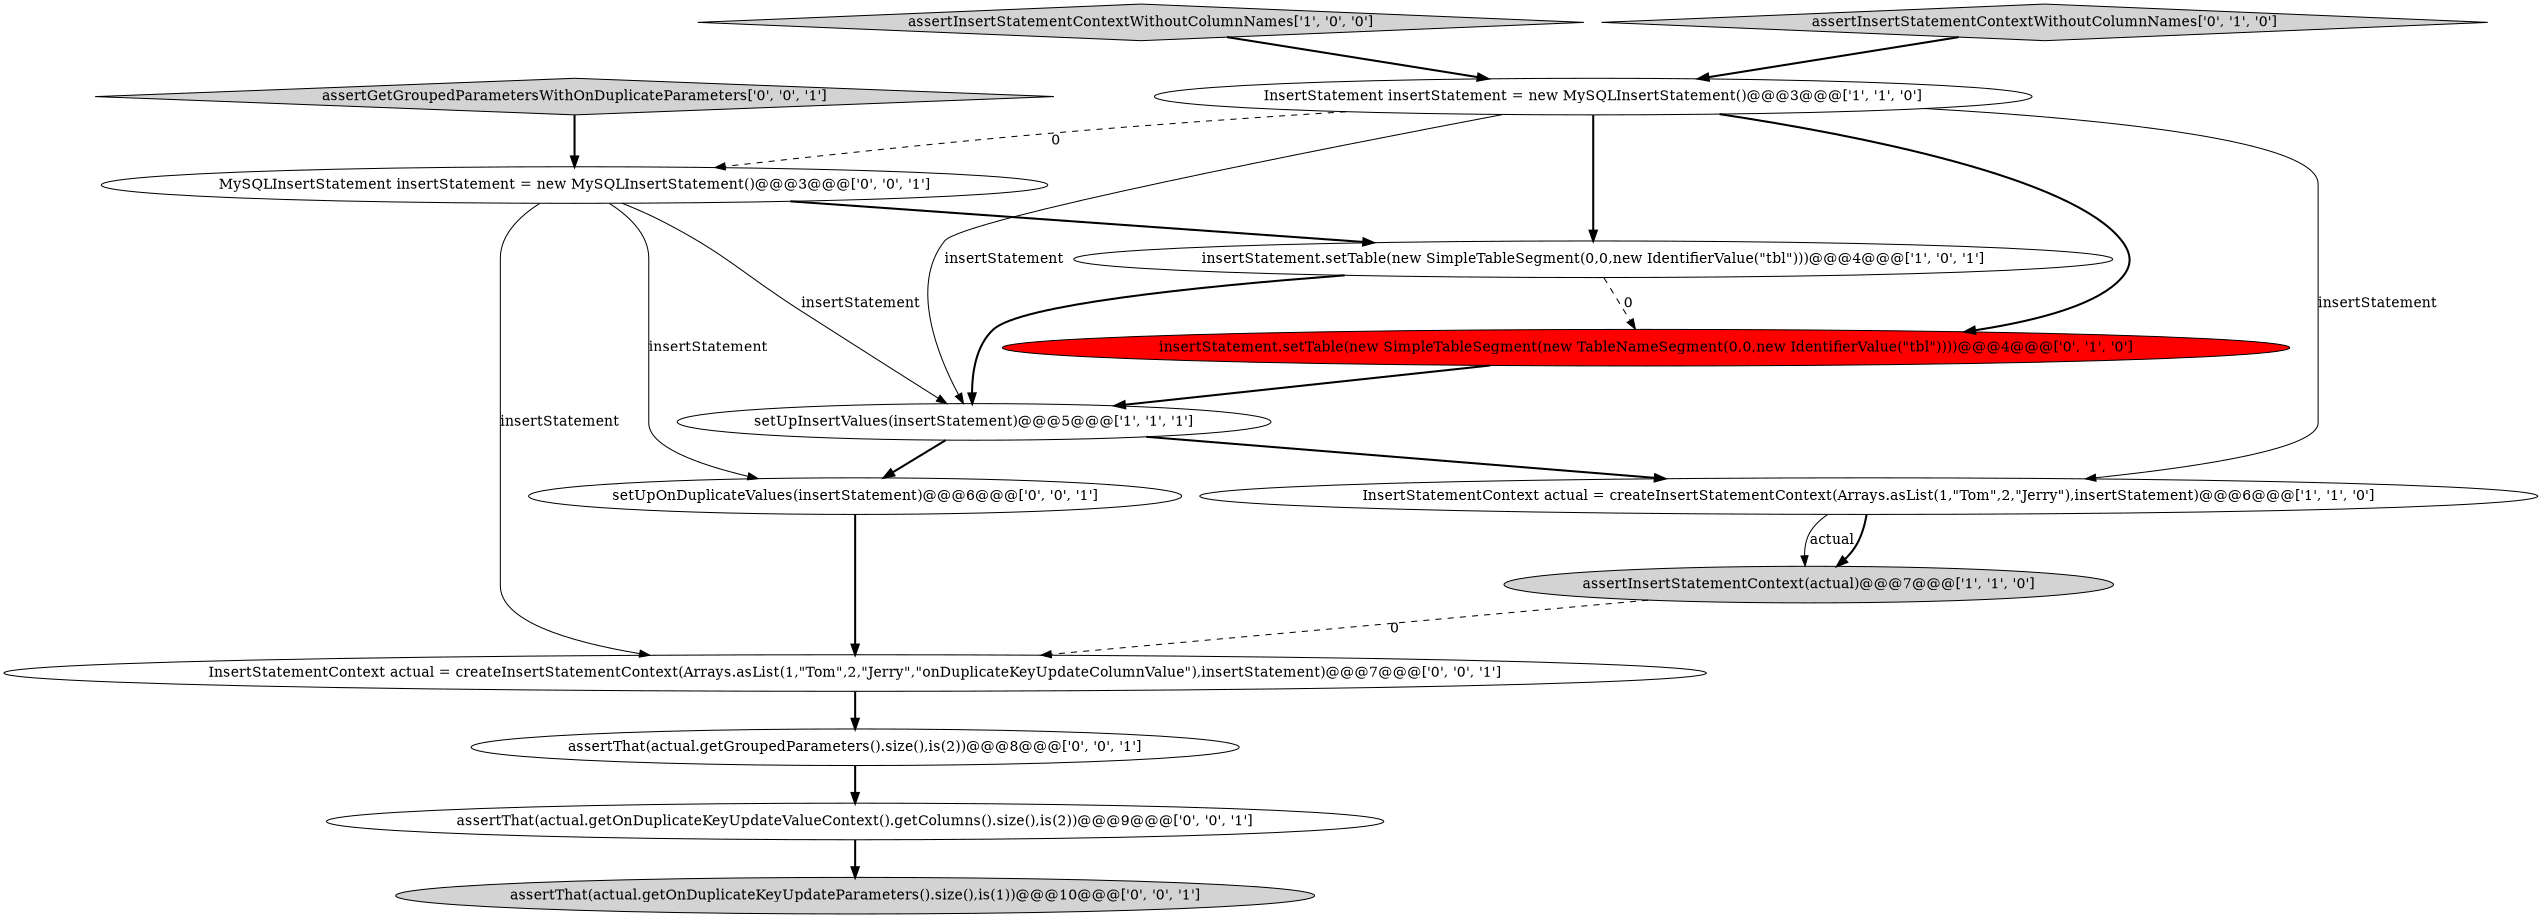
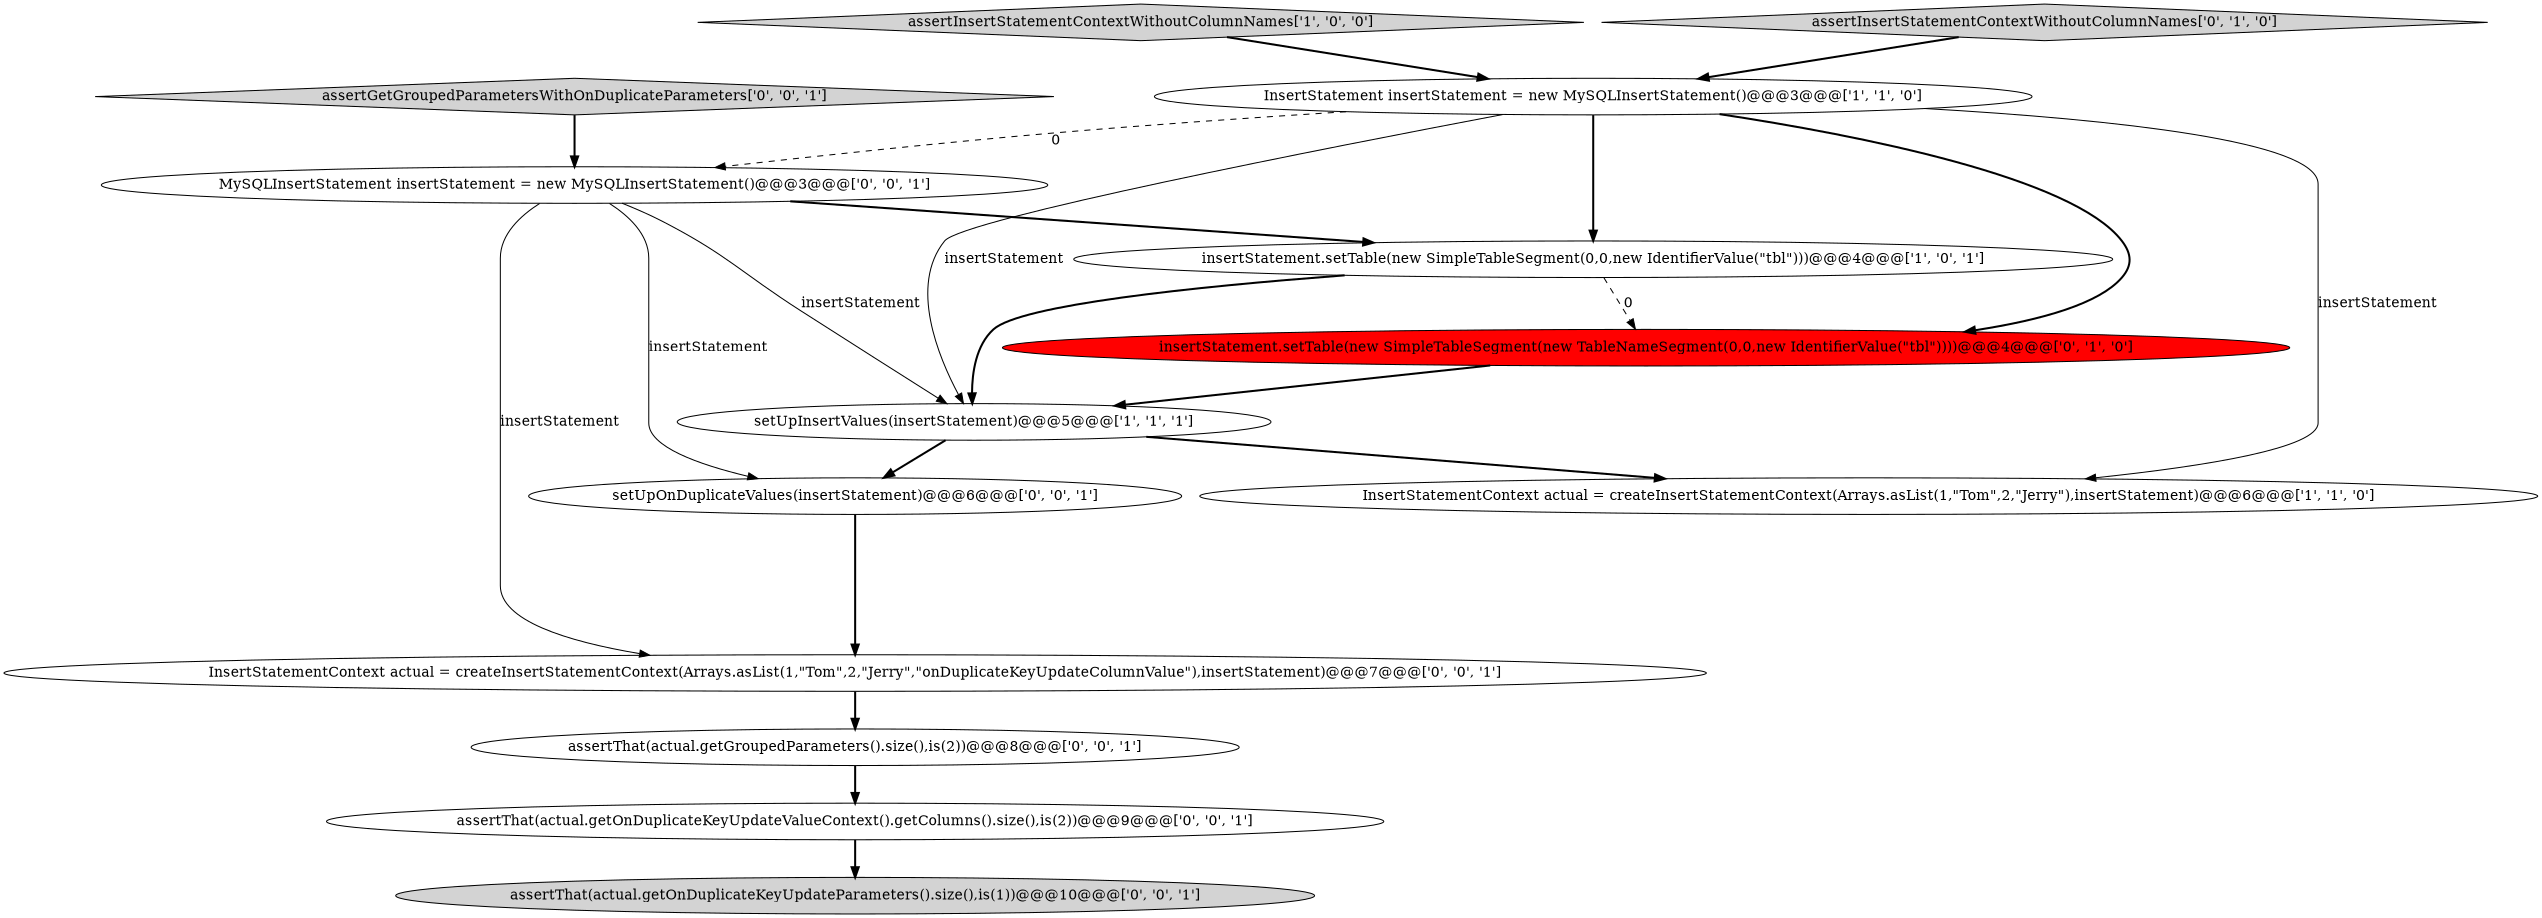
(1809, 585) -> none
